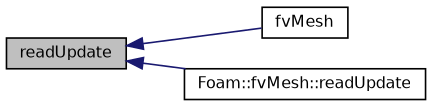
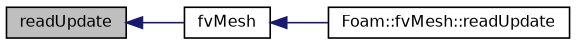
(164, 66) -> (308, 23)
